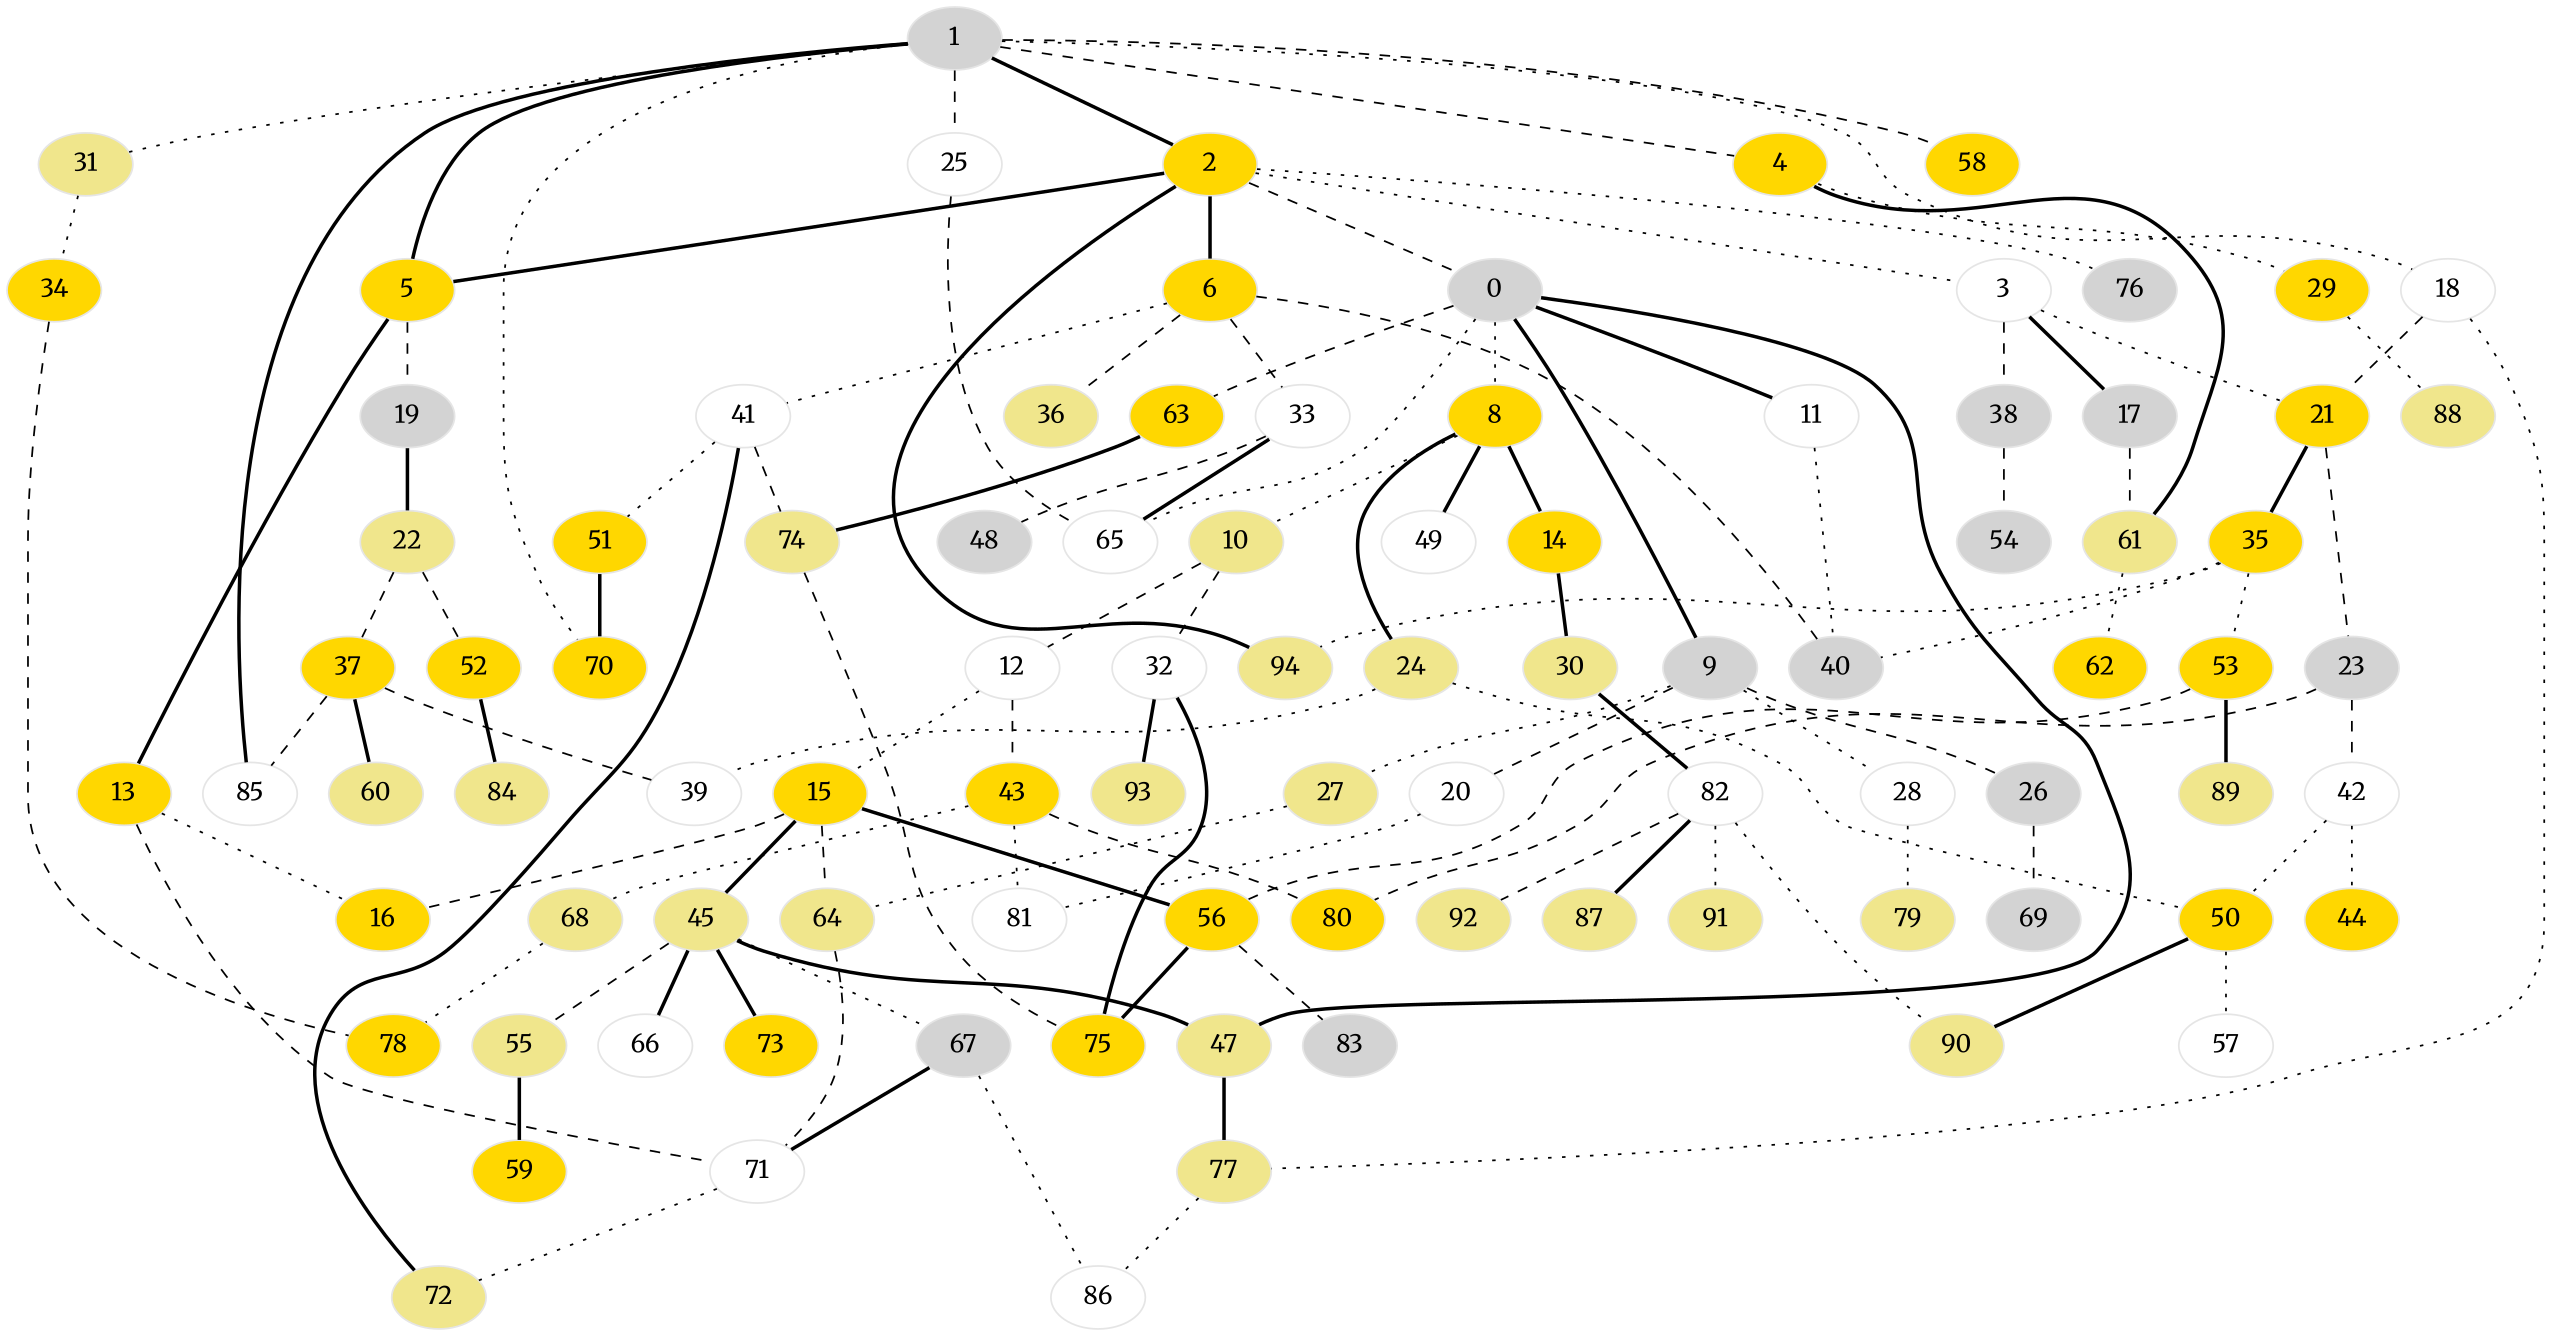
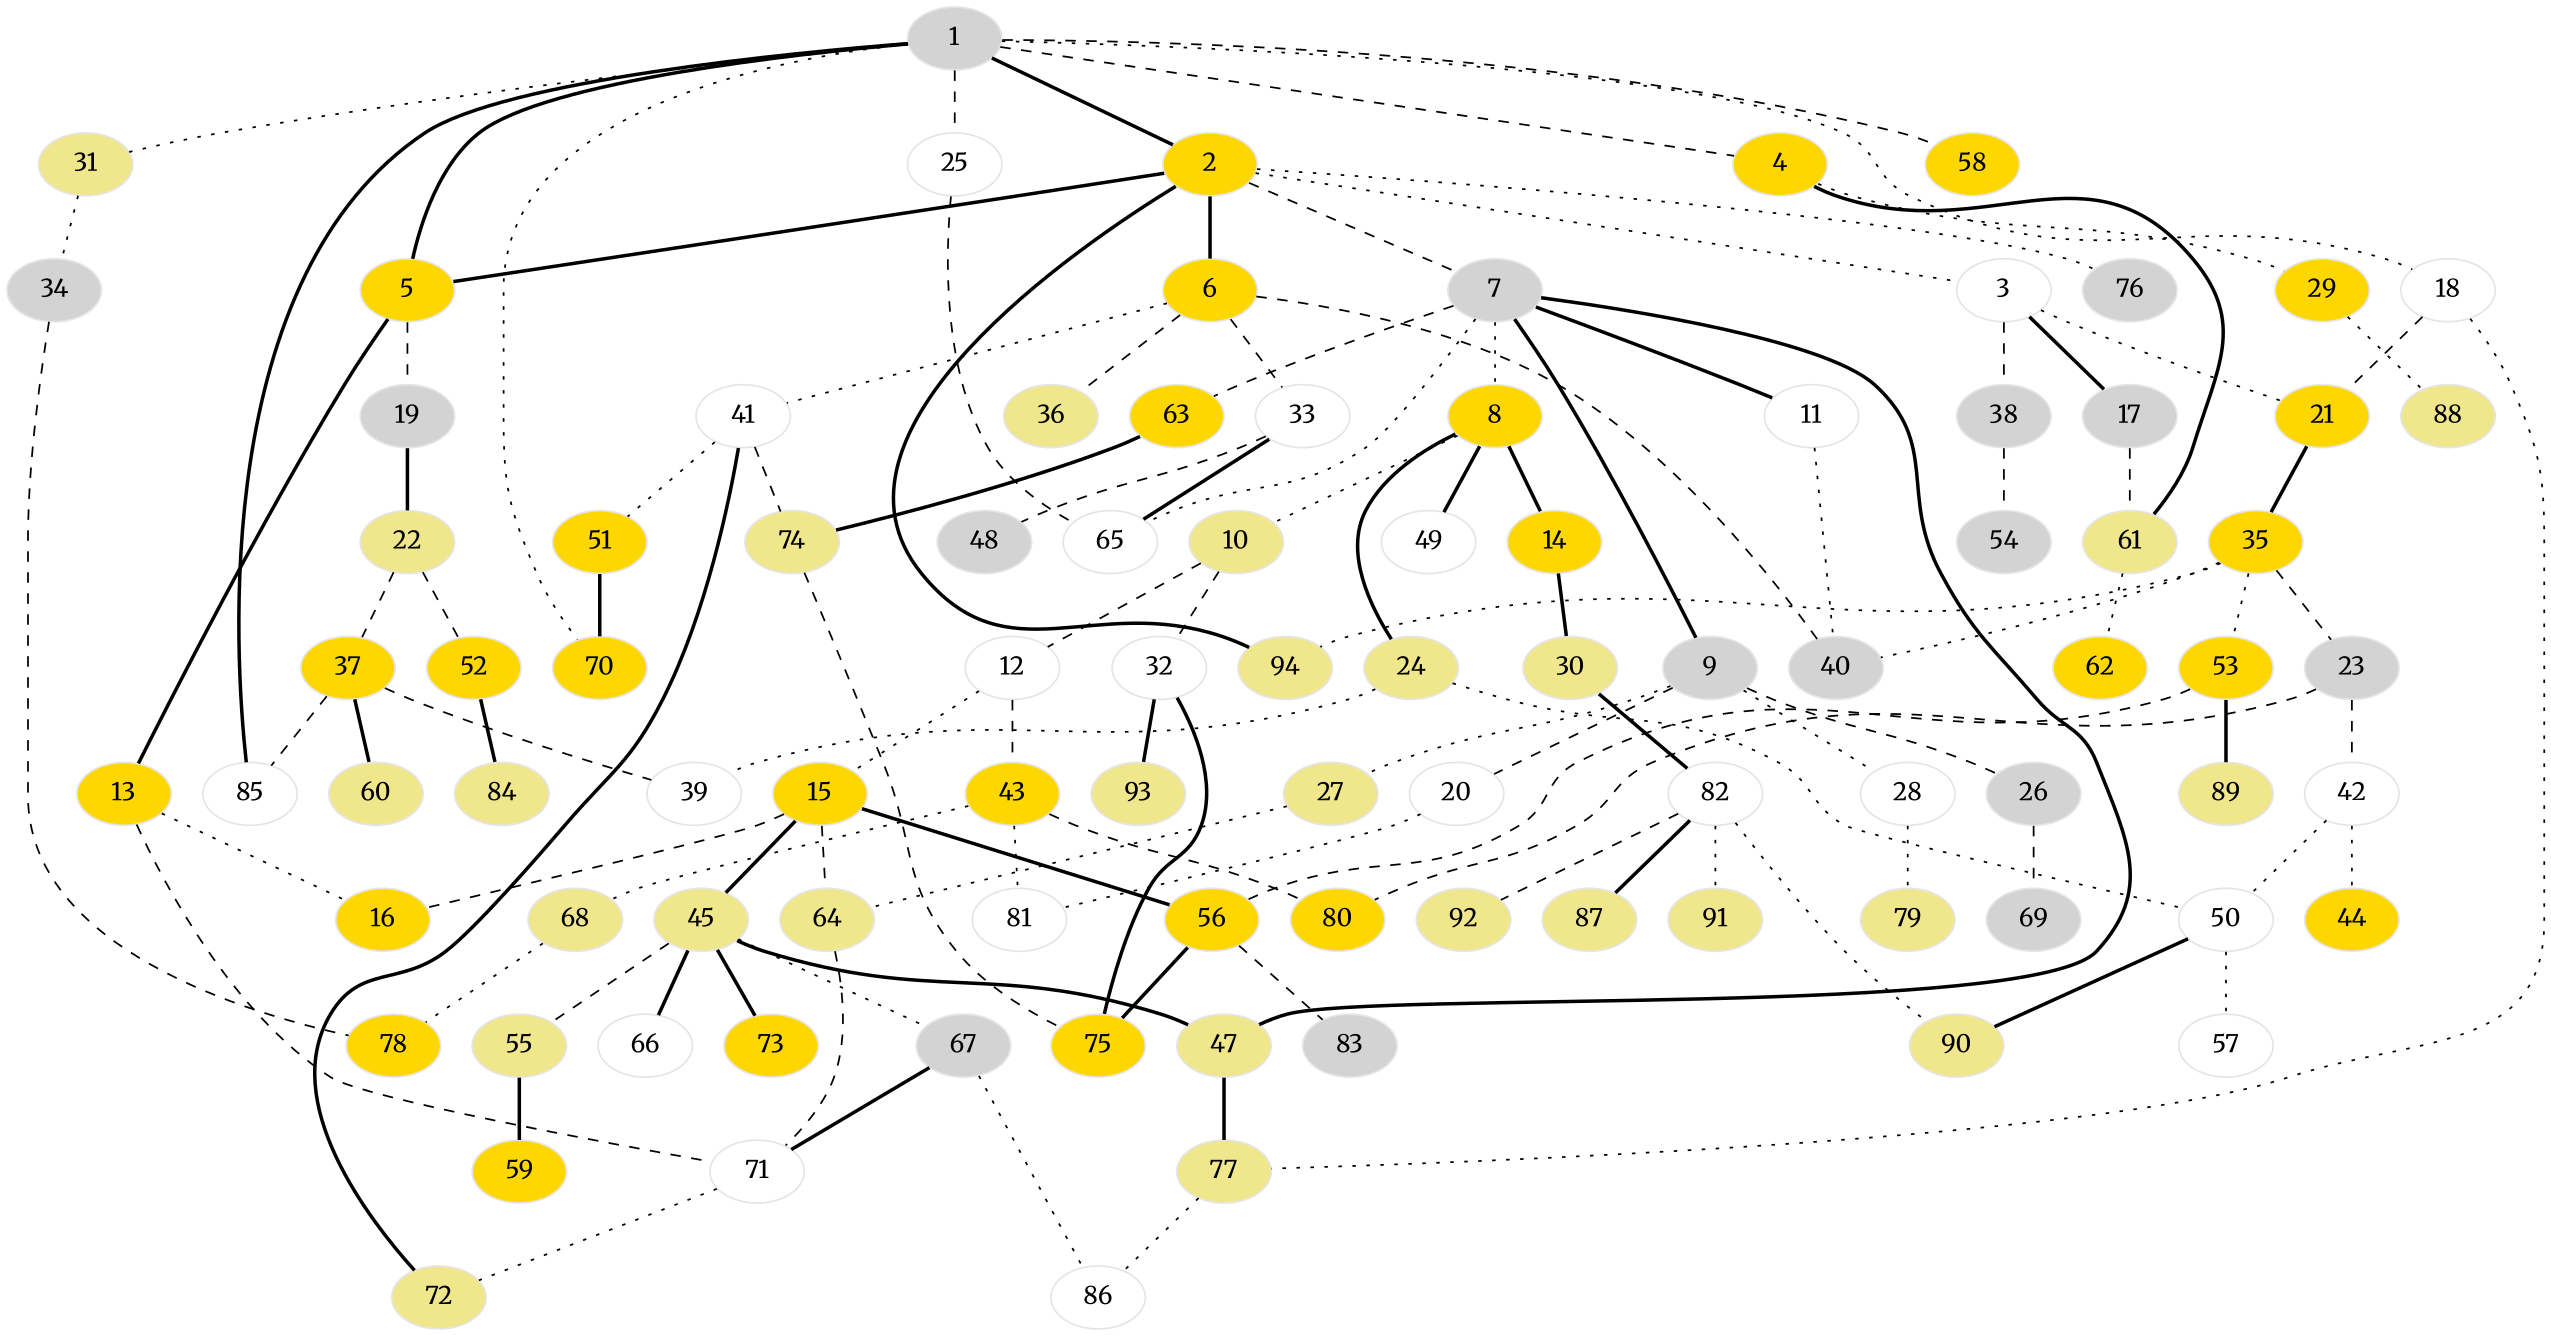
(54, 290) -> (54, 290)
(1495, 290) -> (1495, 290)
(2337, 542) -> (2304, 605)
(2226, 920) -> (2226, 920)
